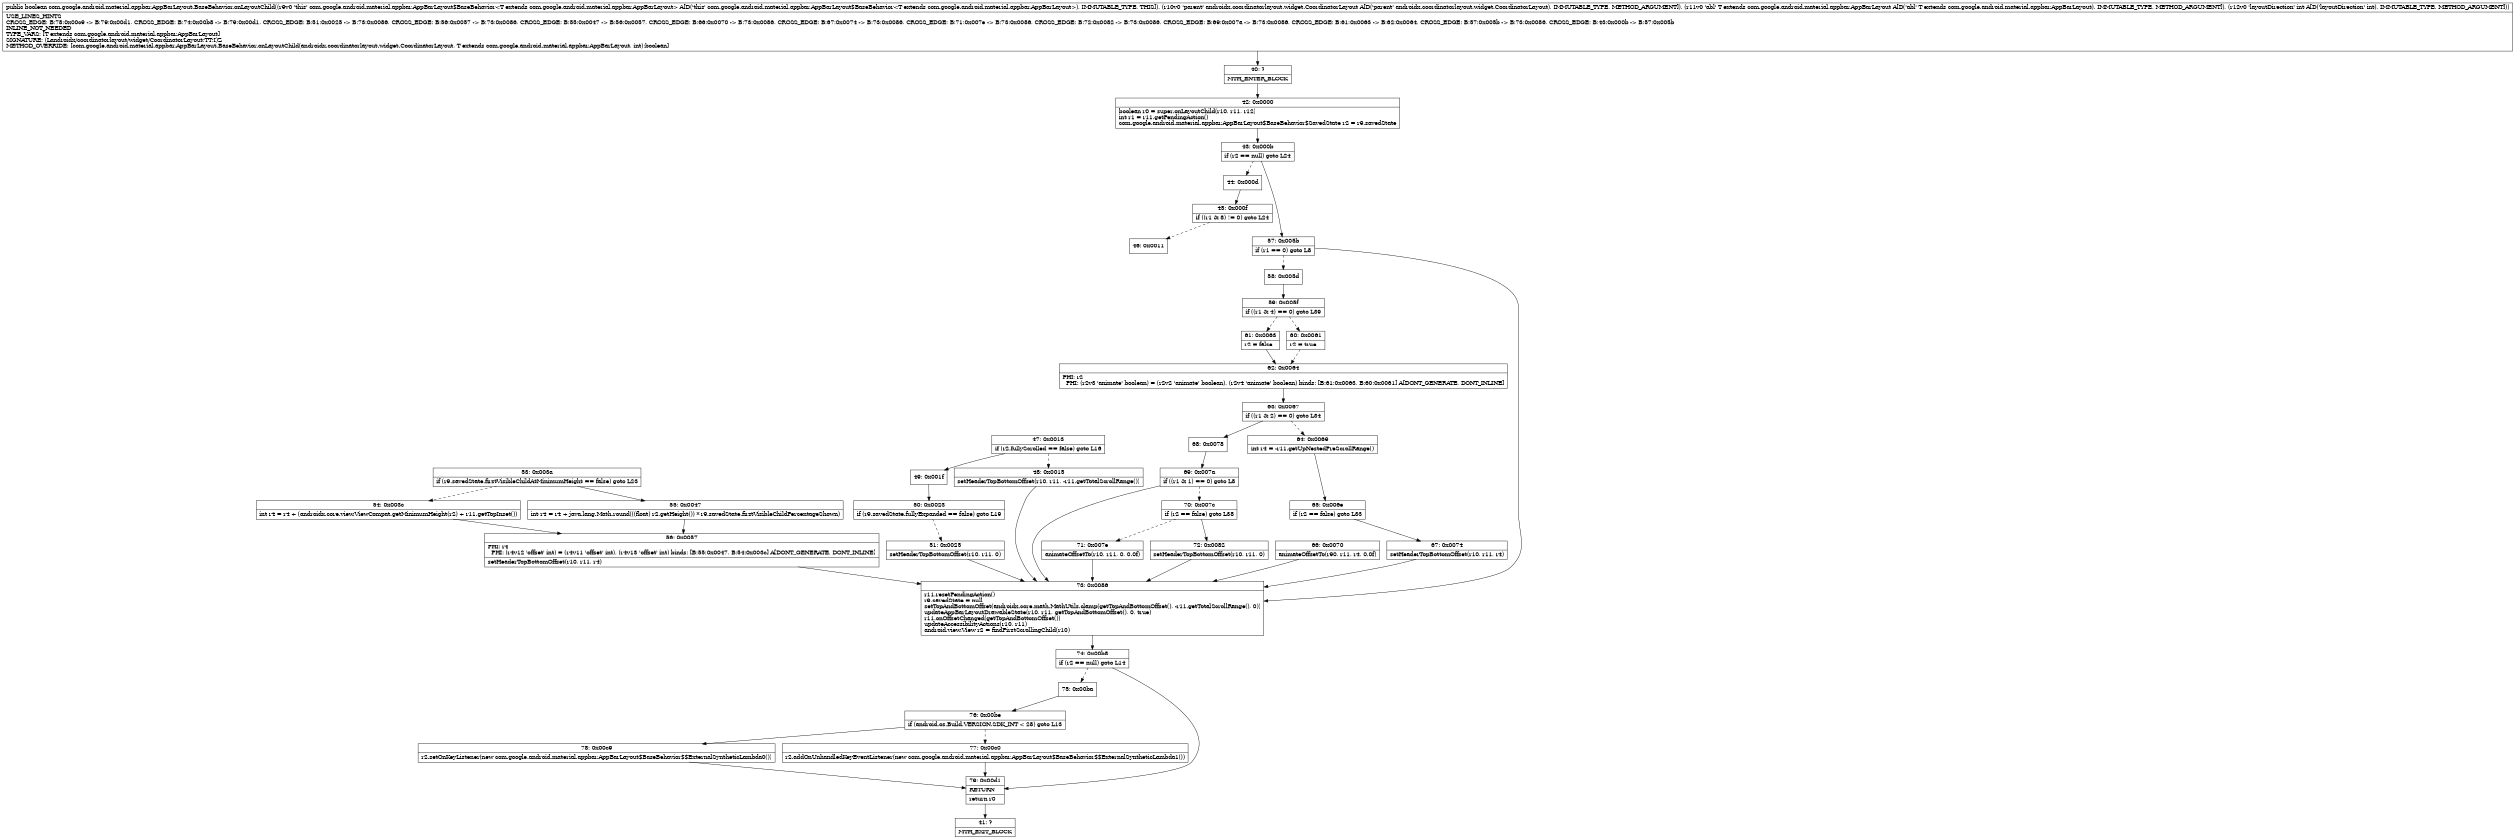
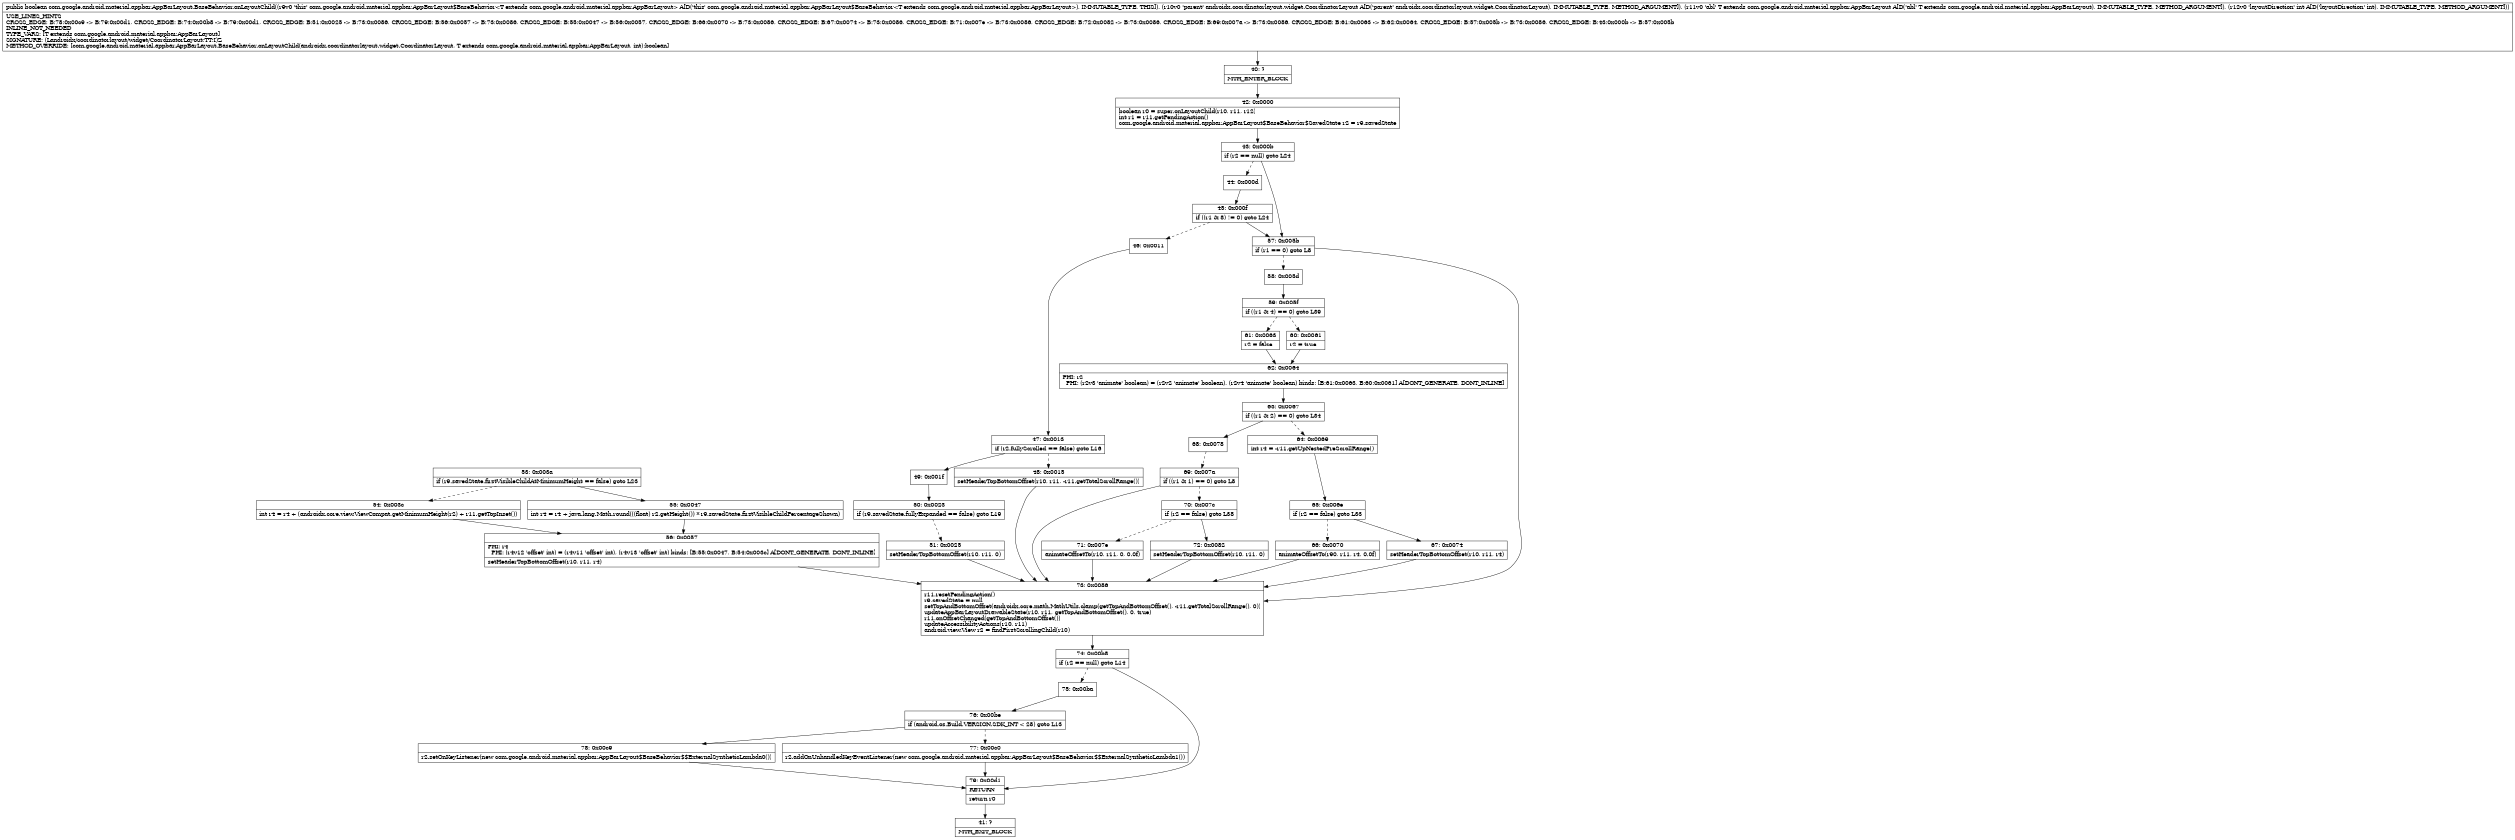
none -> (1256, 229)
none -> (1048, 316)
(1297, 355) -> (1297, 355)
(1204, 458) -> (1204, 458)
none -> (1328, 528)
